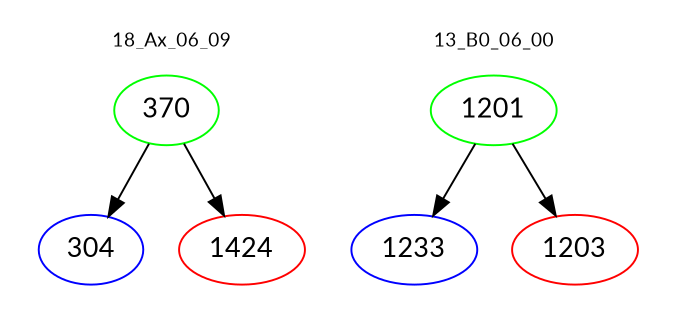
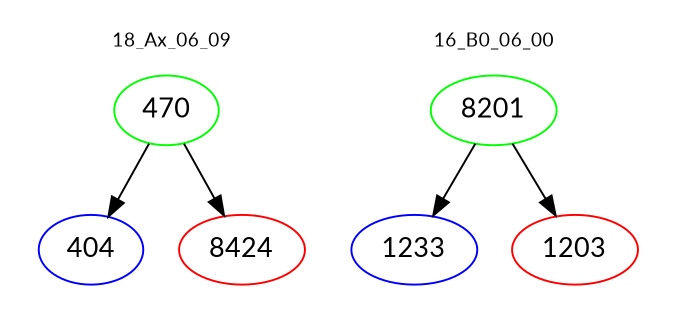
(495, 42) -> (495, 42)
(167, 110) -> (167, 110)
(494, 110) -> (494, 110)
(91, 250) -> (91, 250)
(242, 250) -> (242, 250)
